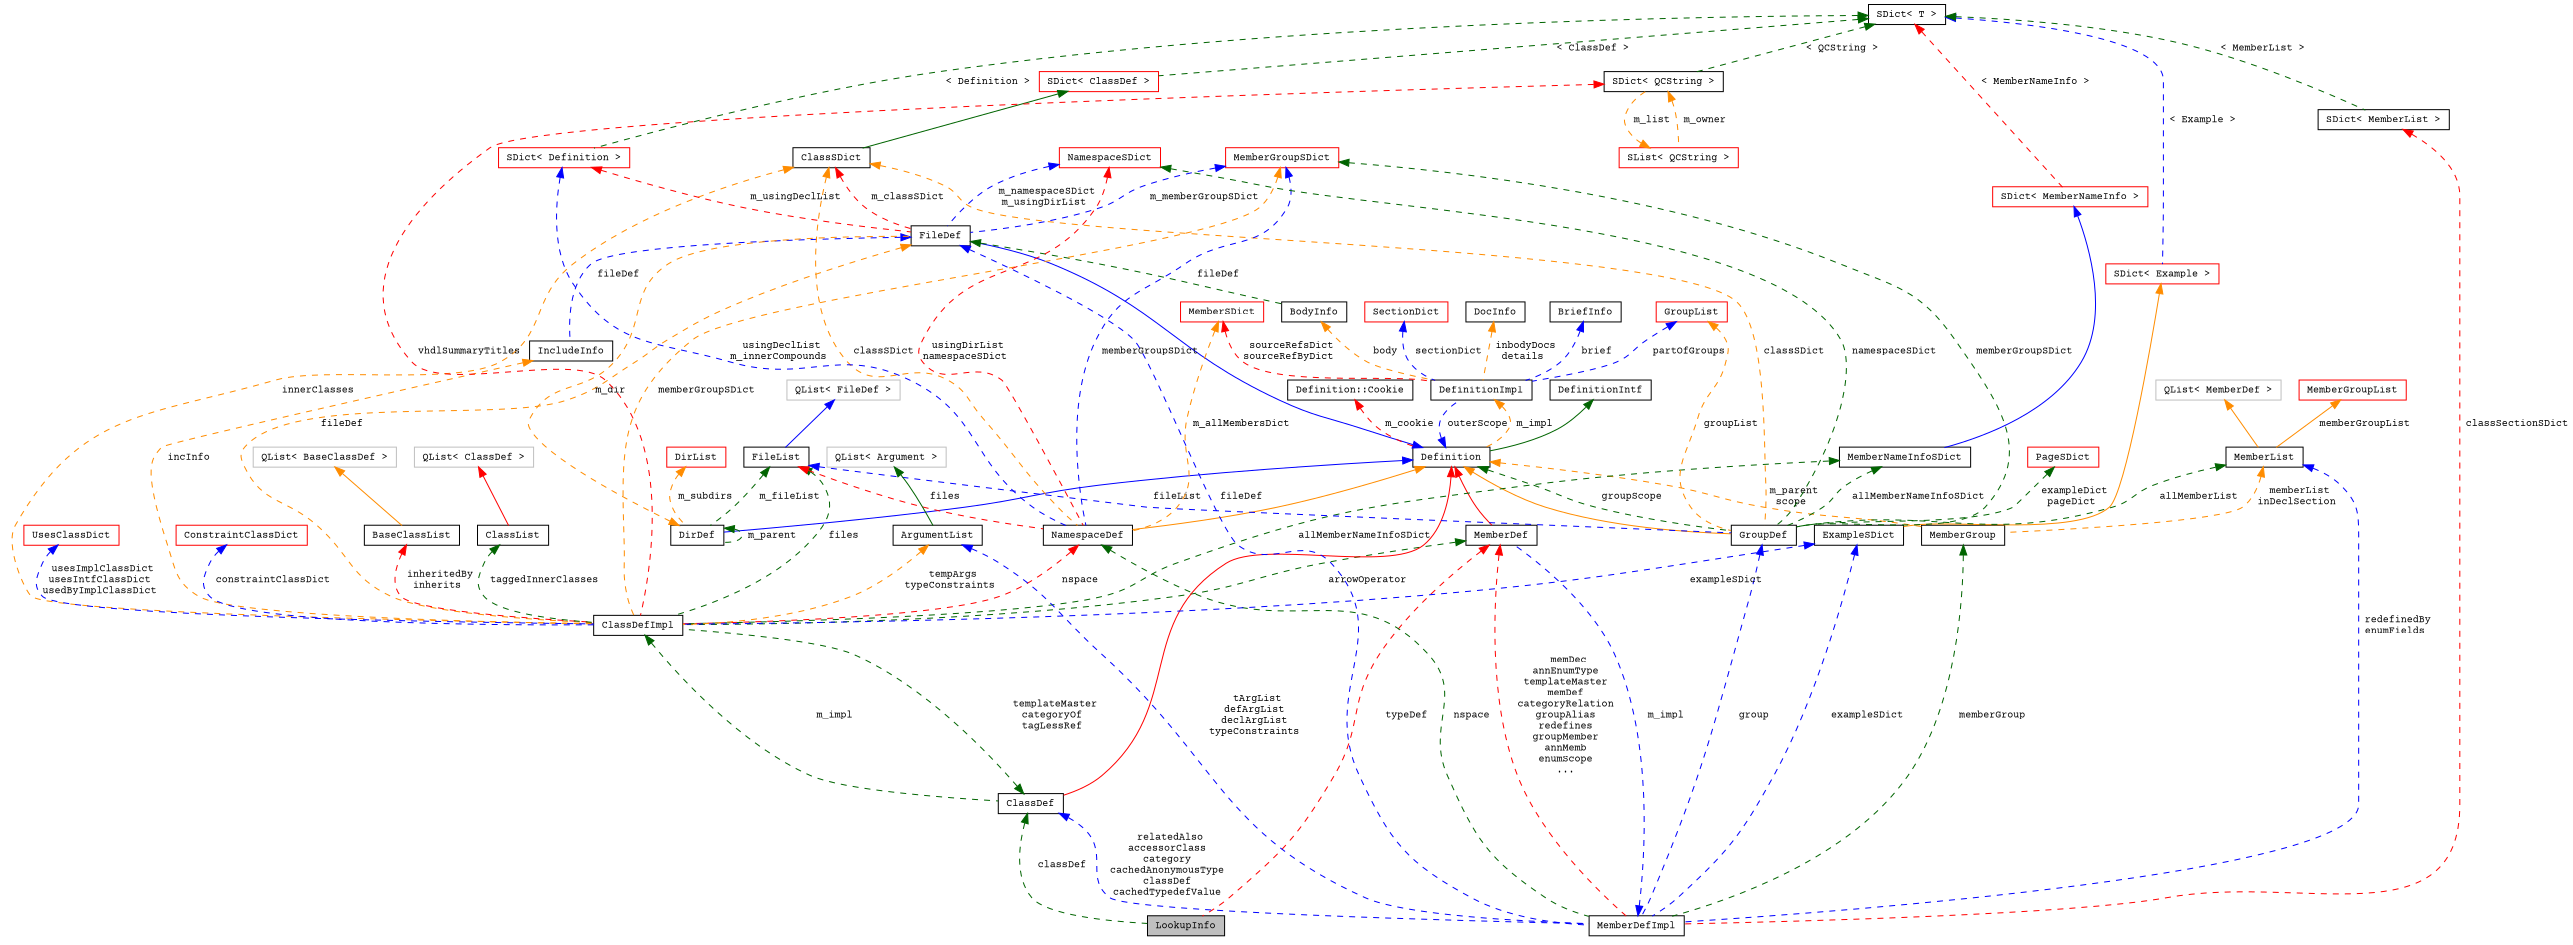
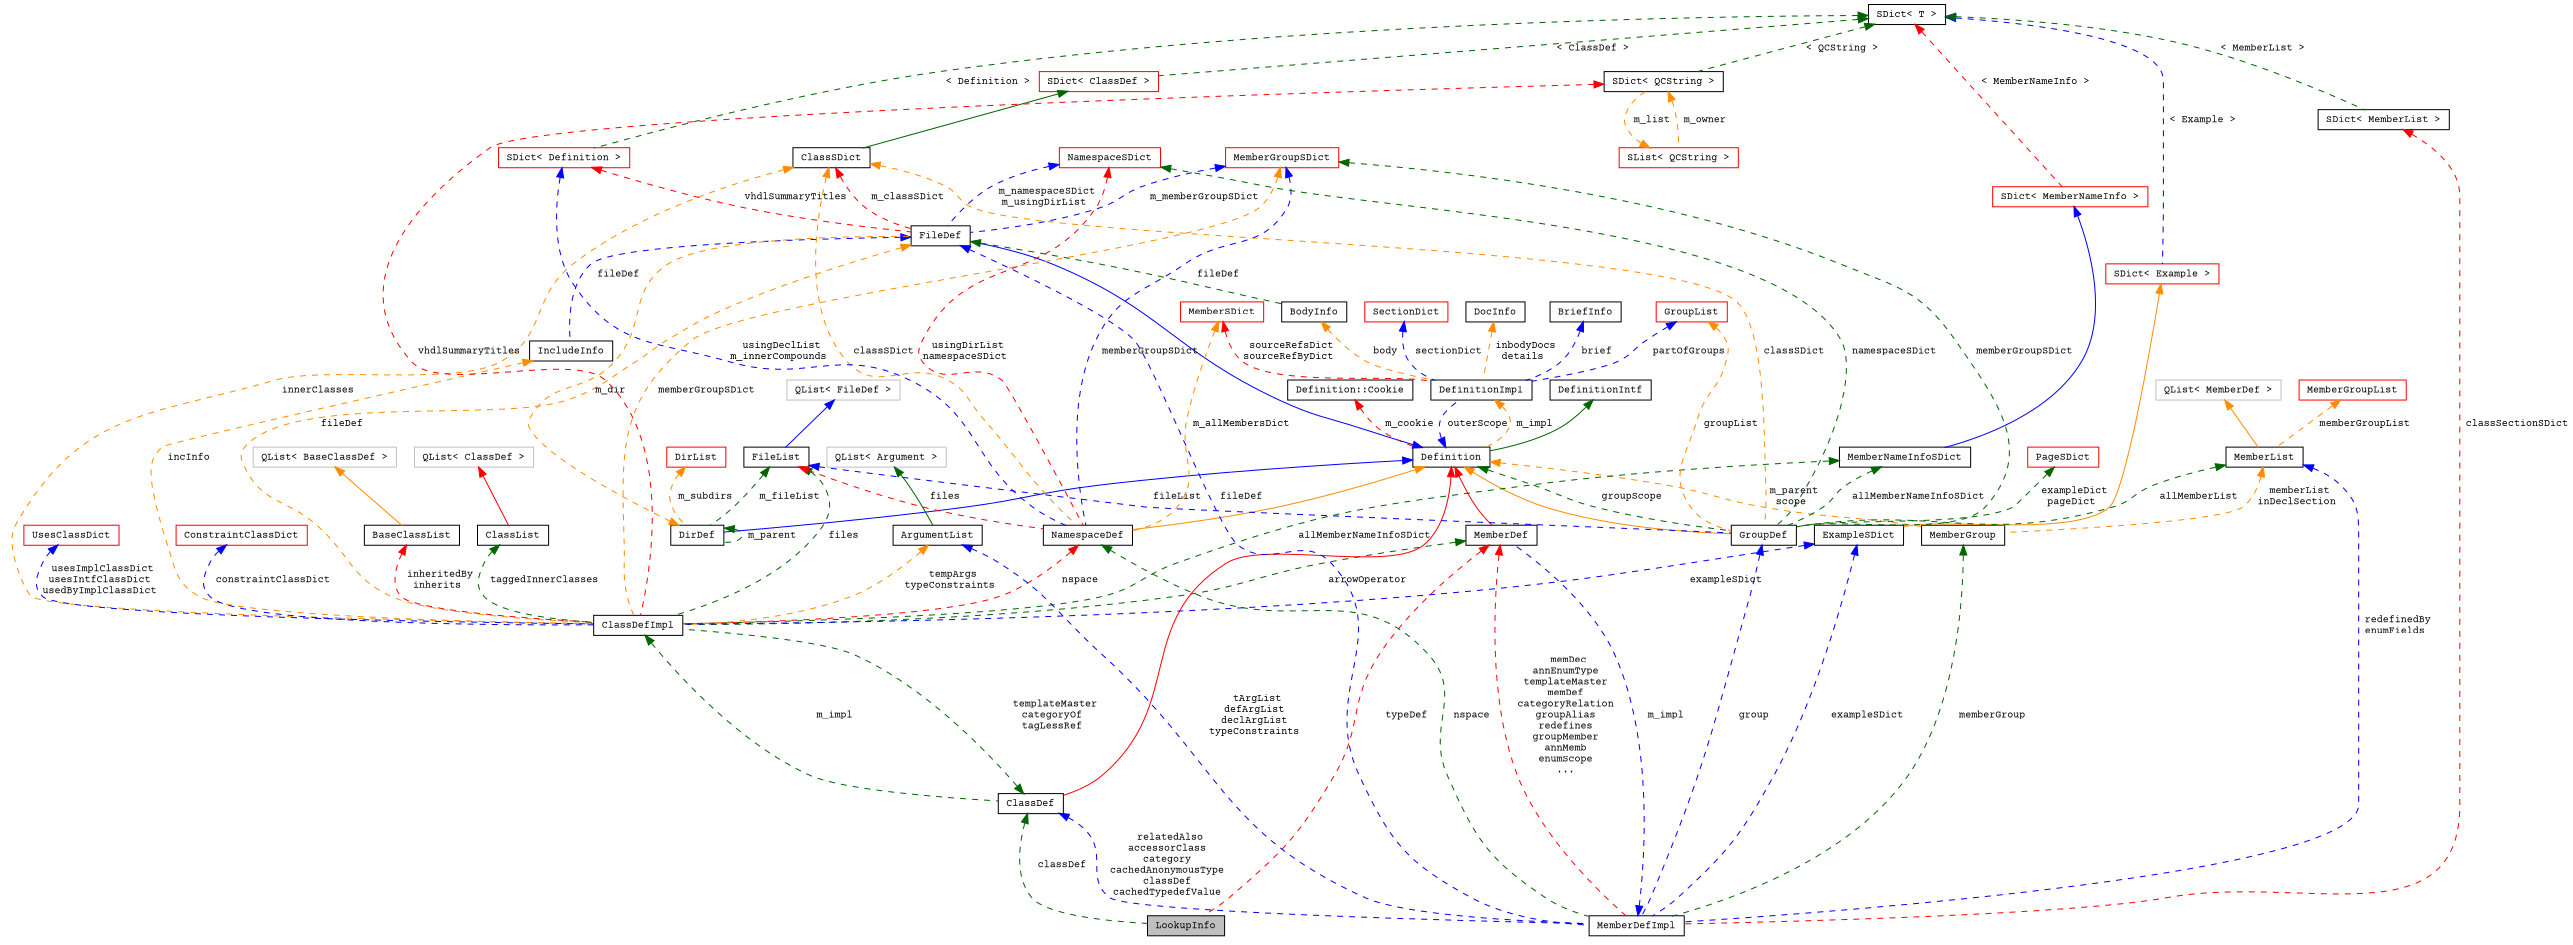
(793, 197) -> (793, 197)
(2304, 427) -> (2304, 427)
